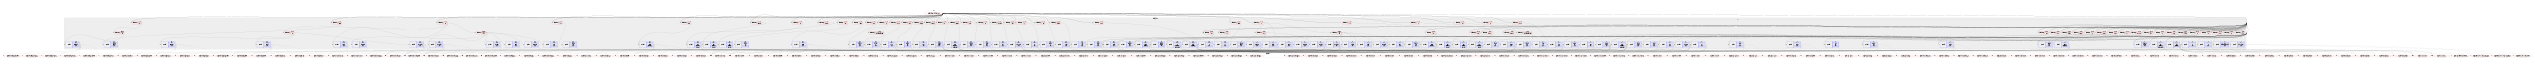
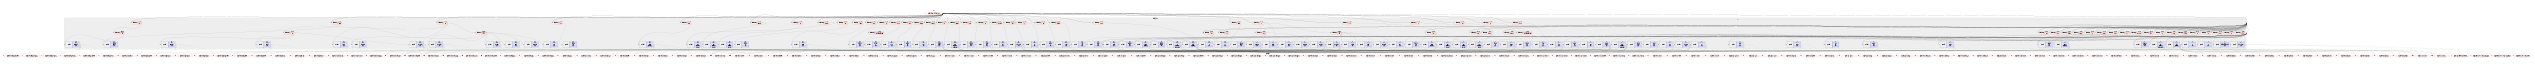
none -> (1275, 56)
